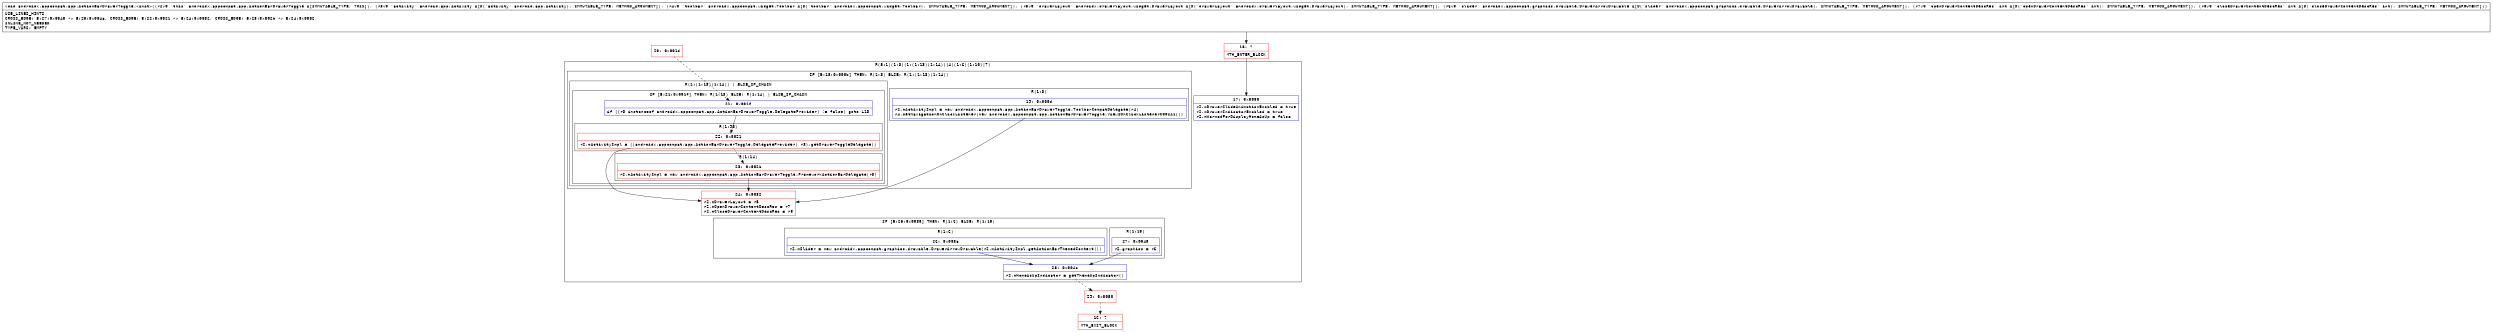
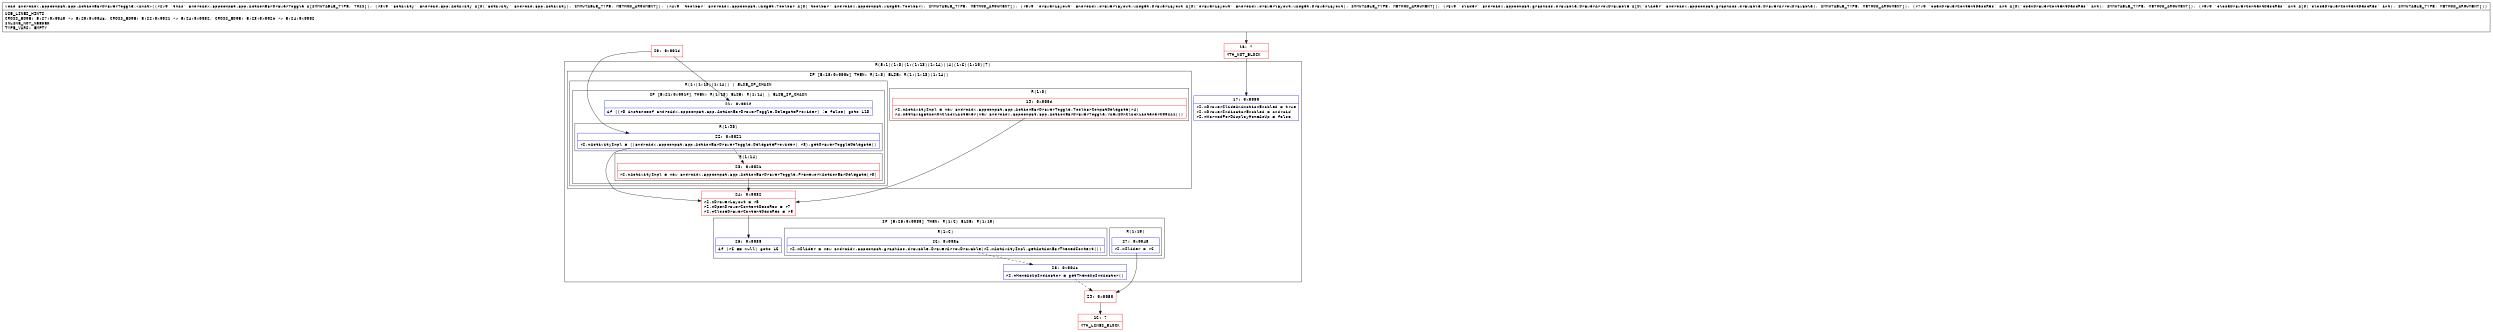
(1246, 55) -> (1244, 55)
(700, 78) -> (700, 78)
(1039, 108) -> (1039, 108)
(1240, 112) -> (1244, 112)
(734, 121) -> (591, 76)
(729, 141) -> (729, 141)
none -> (749, 245)
(1136, 249) -> (1134, 249)
(1013, 260) -> (1013, 260)
(1102, 260) -> (1135, 275)
(1100, 307) -> (1100, 307)
(1099, 325) -> (1100, 325)
